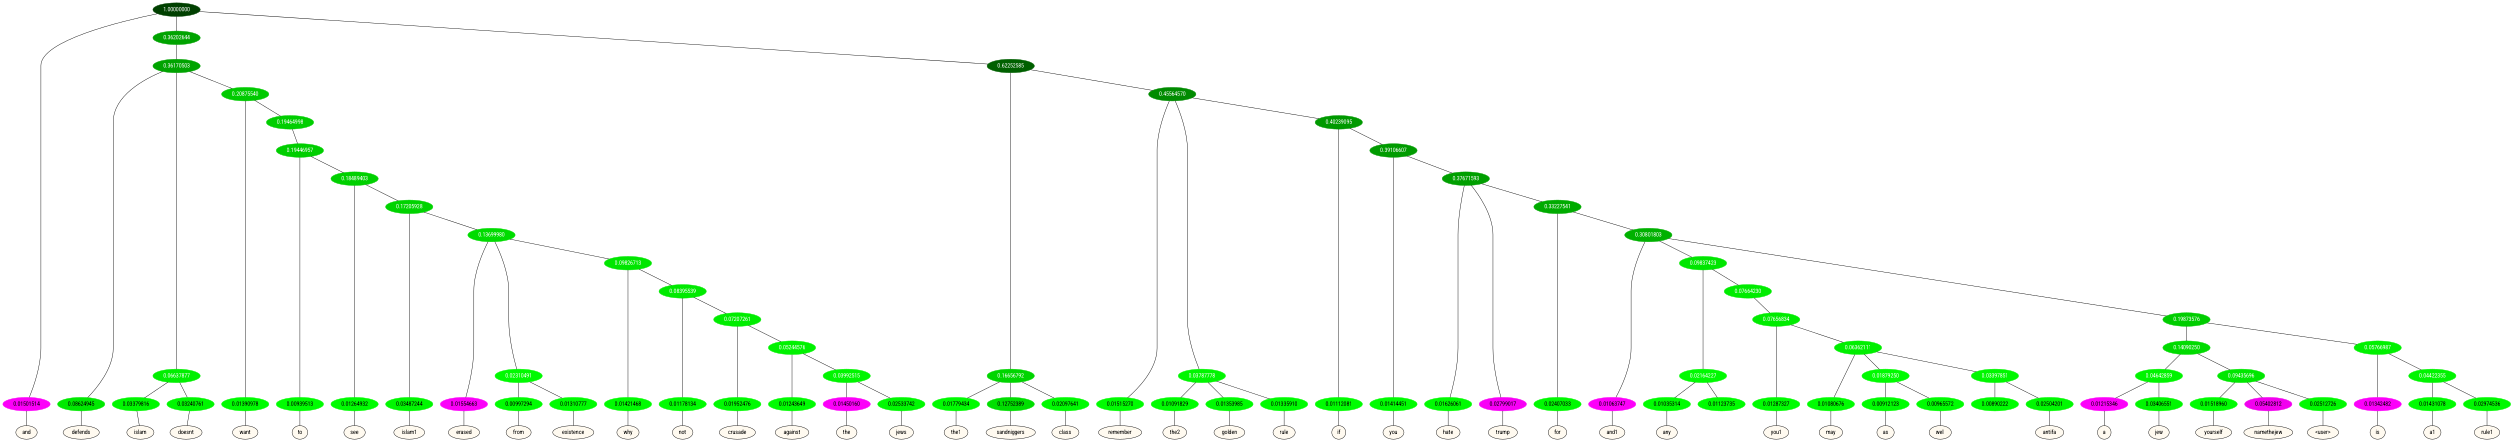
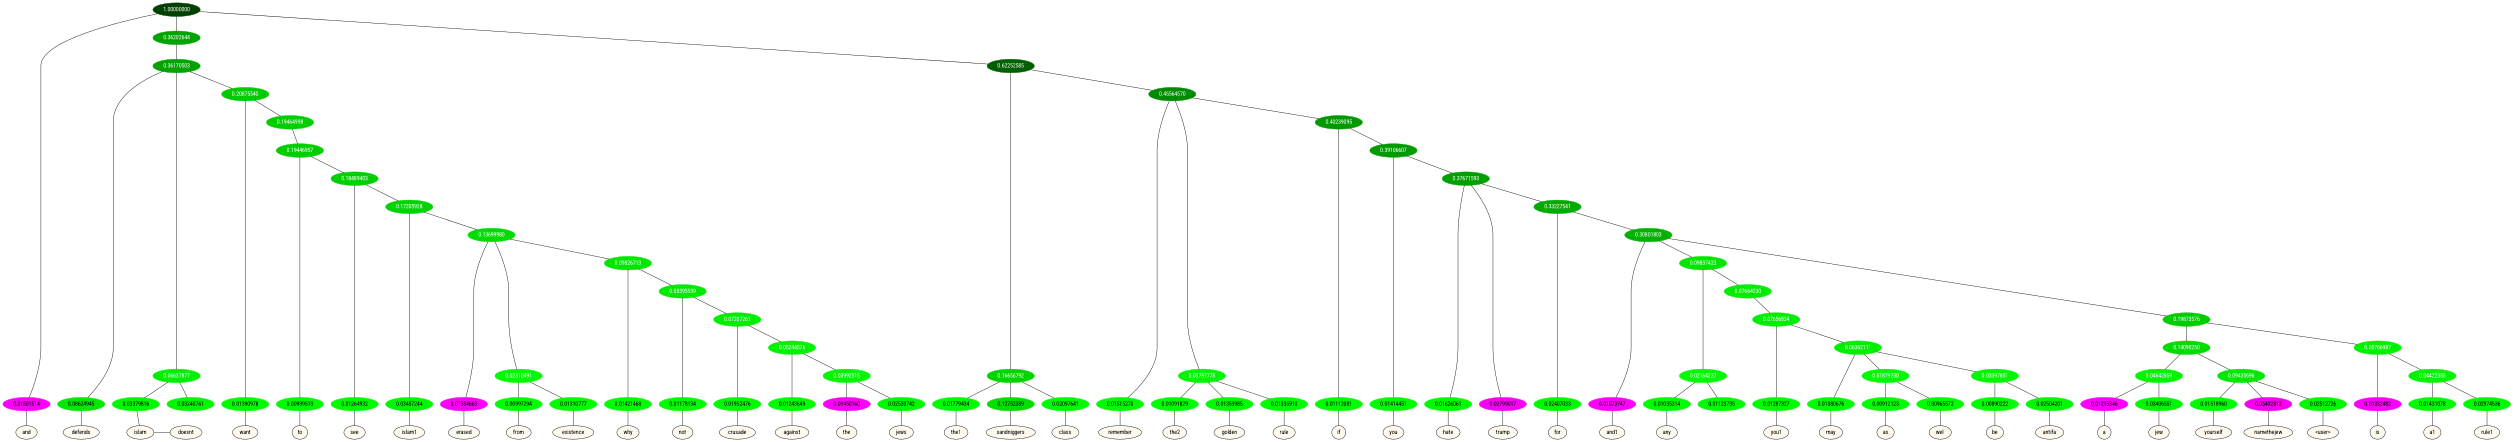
(1612, 404) -> (1612, 404)
(2378, 404) -> (2378, 404)
(188, 418) -> (162, 432)
none -> (1995, 432)
